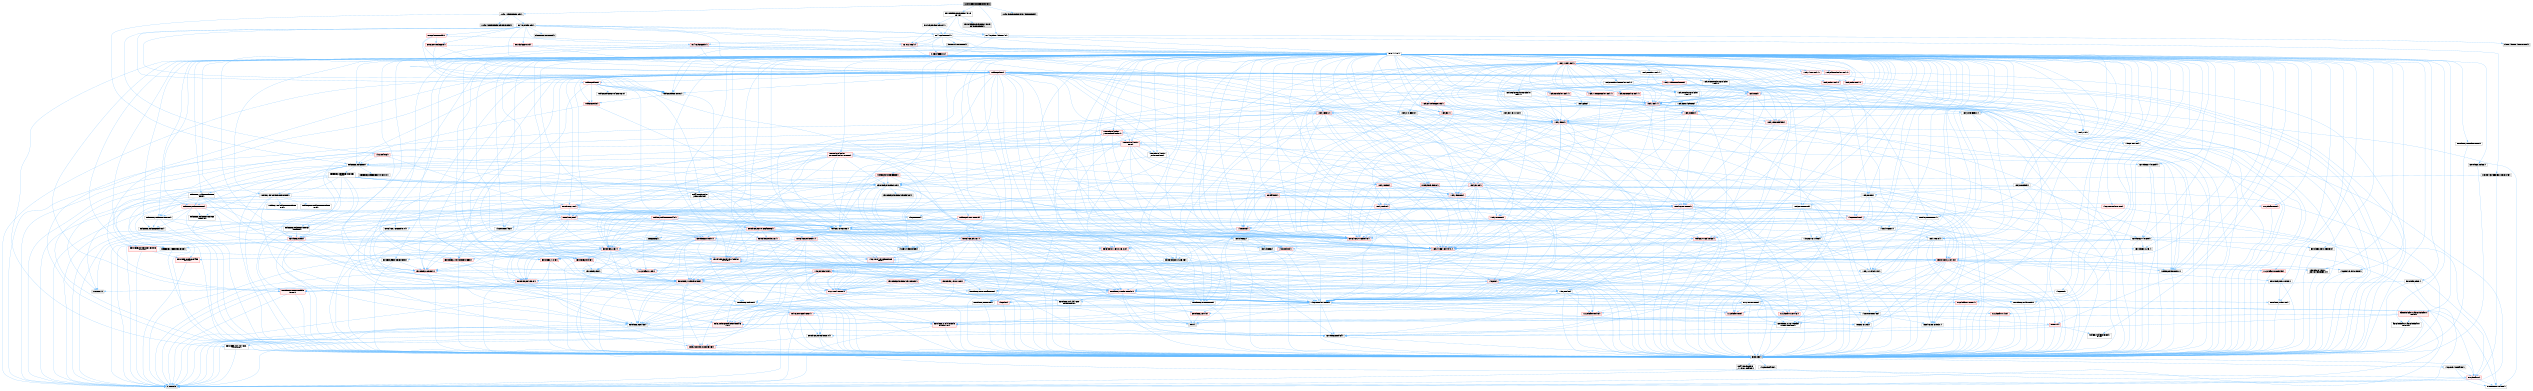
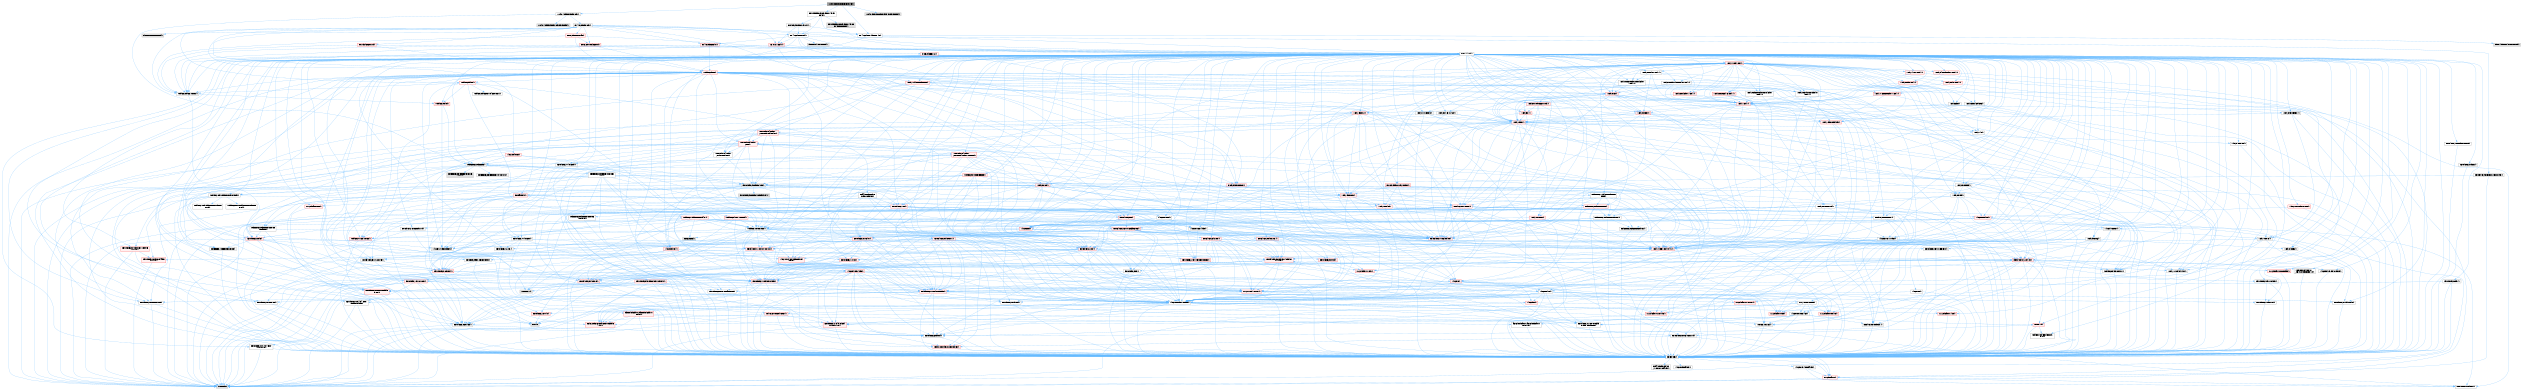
none -> (460, 175)
(1384, 185) -> (1398, 185)
